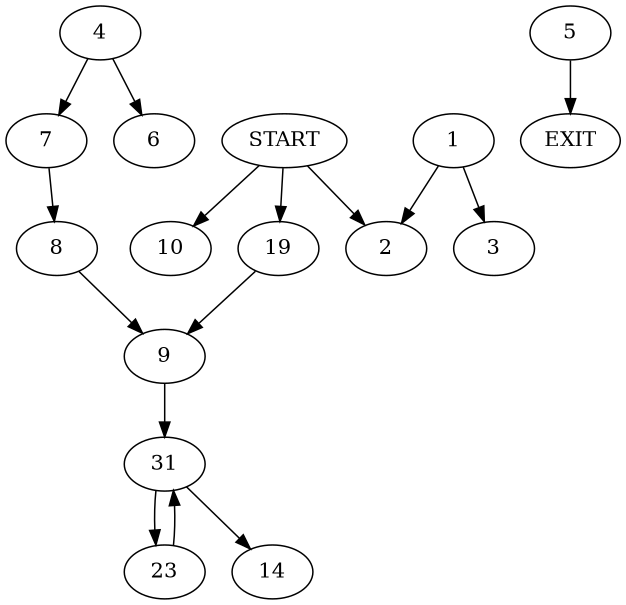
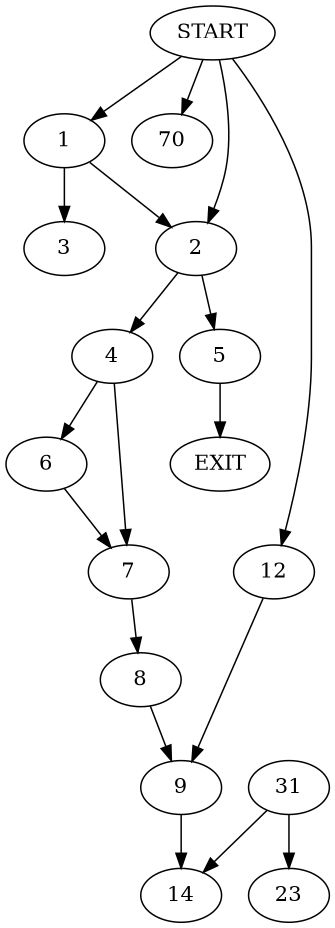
none -> (143, 84)
(171, 249) -> (172, 141)
(278, 249) -> (274, 572)
none -> (206, 295)
none -> (159, 297)
(165, 403) -> (181, 834)
none -> (83, 512)
(175, 525) -> none
